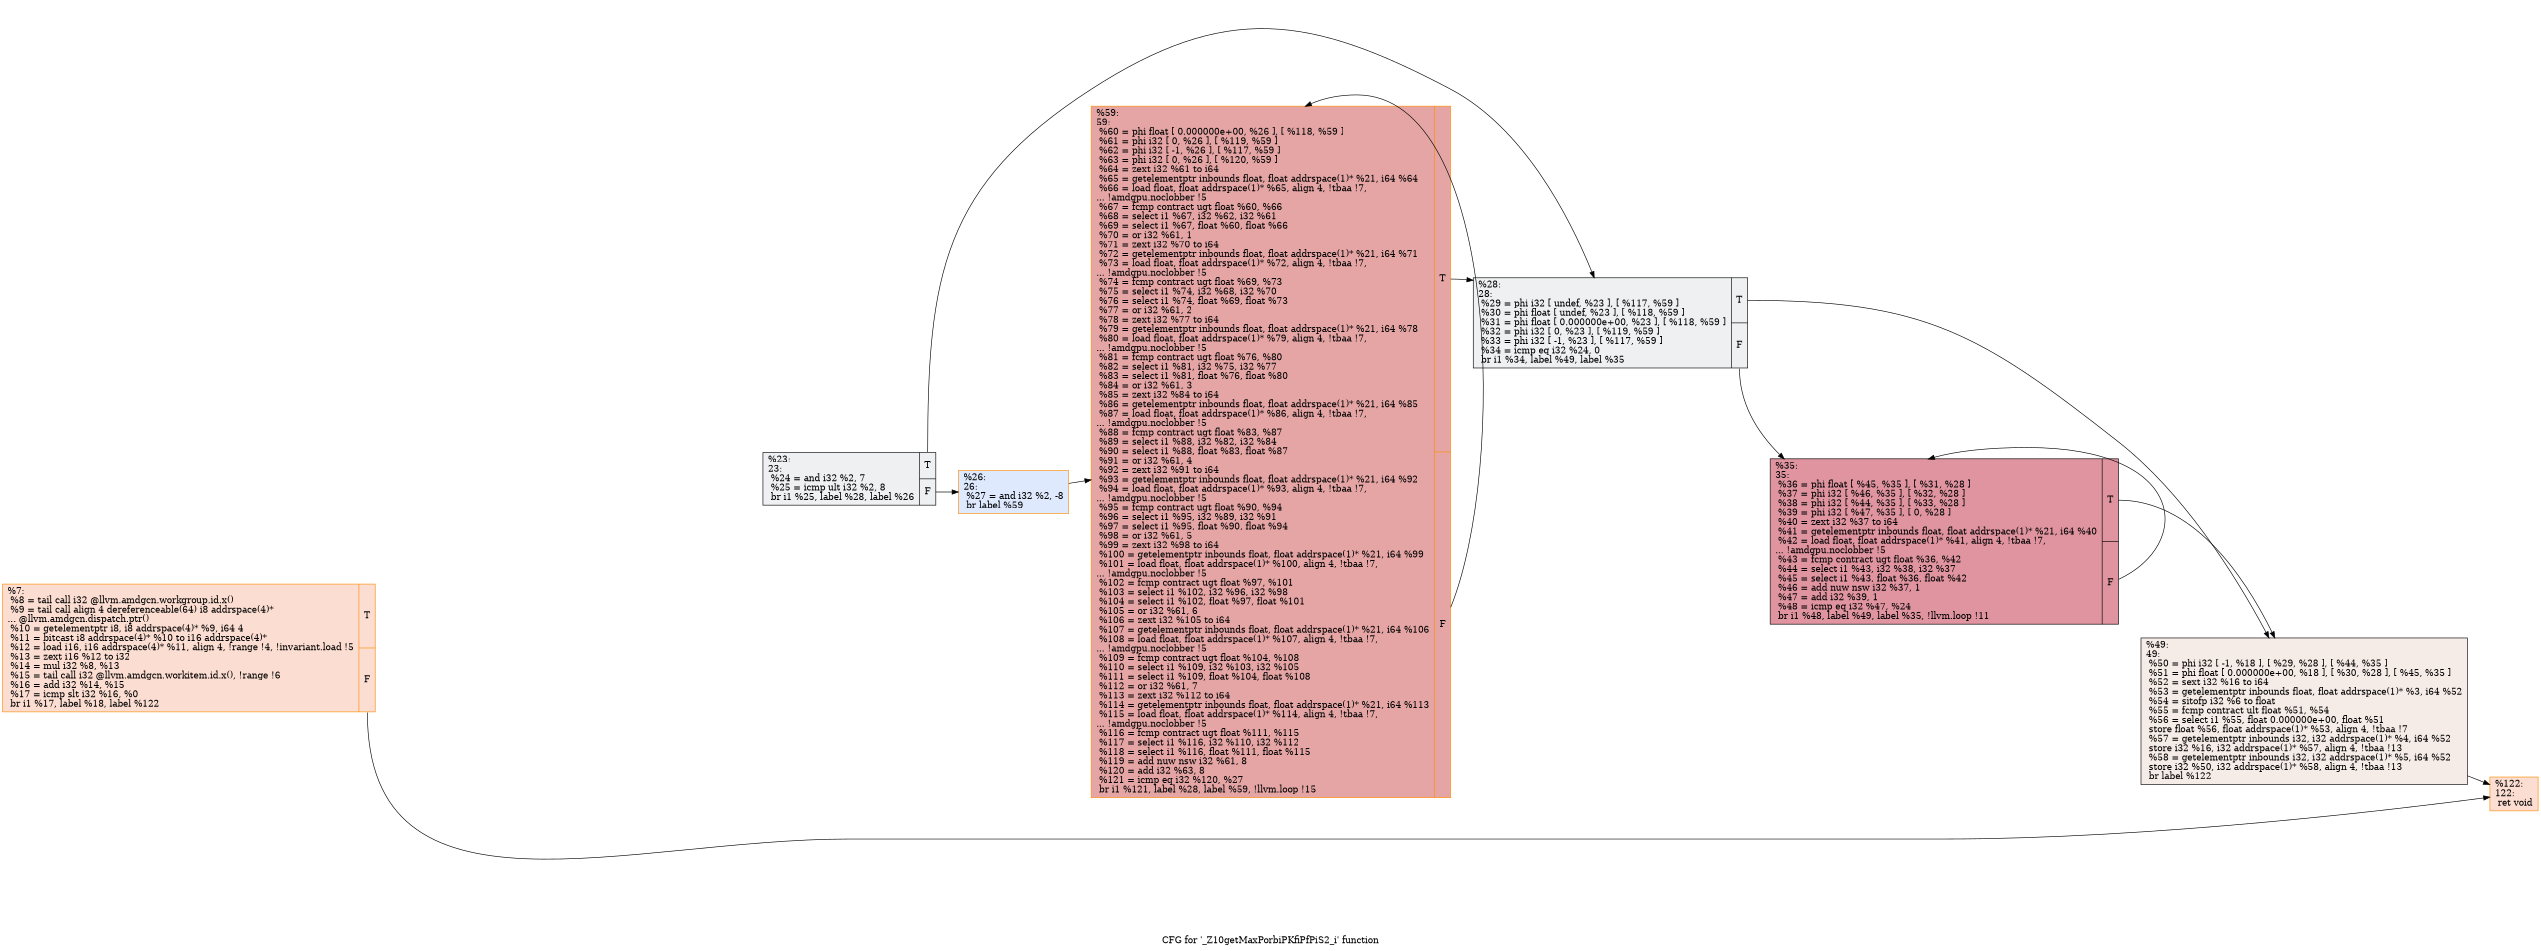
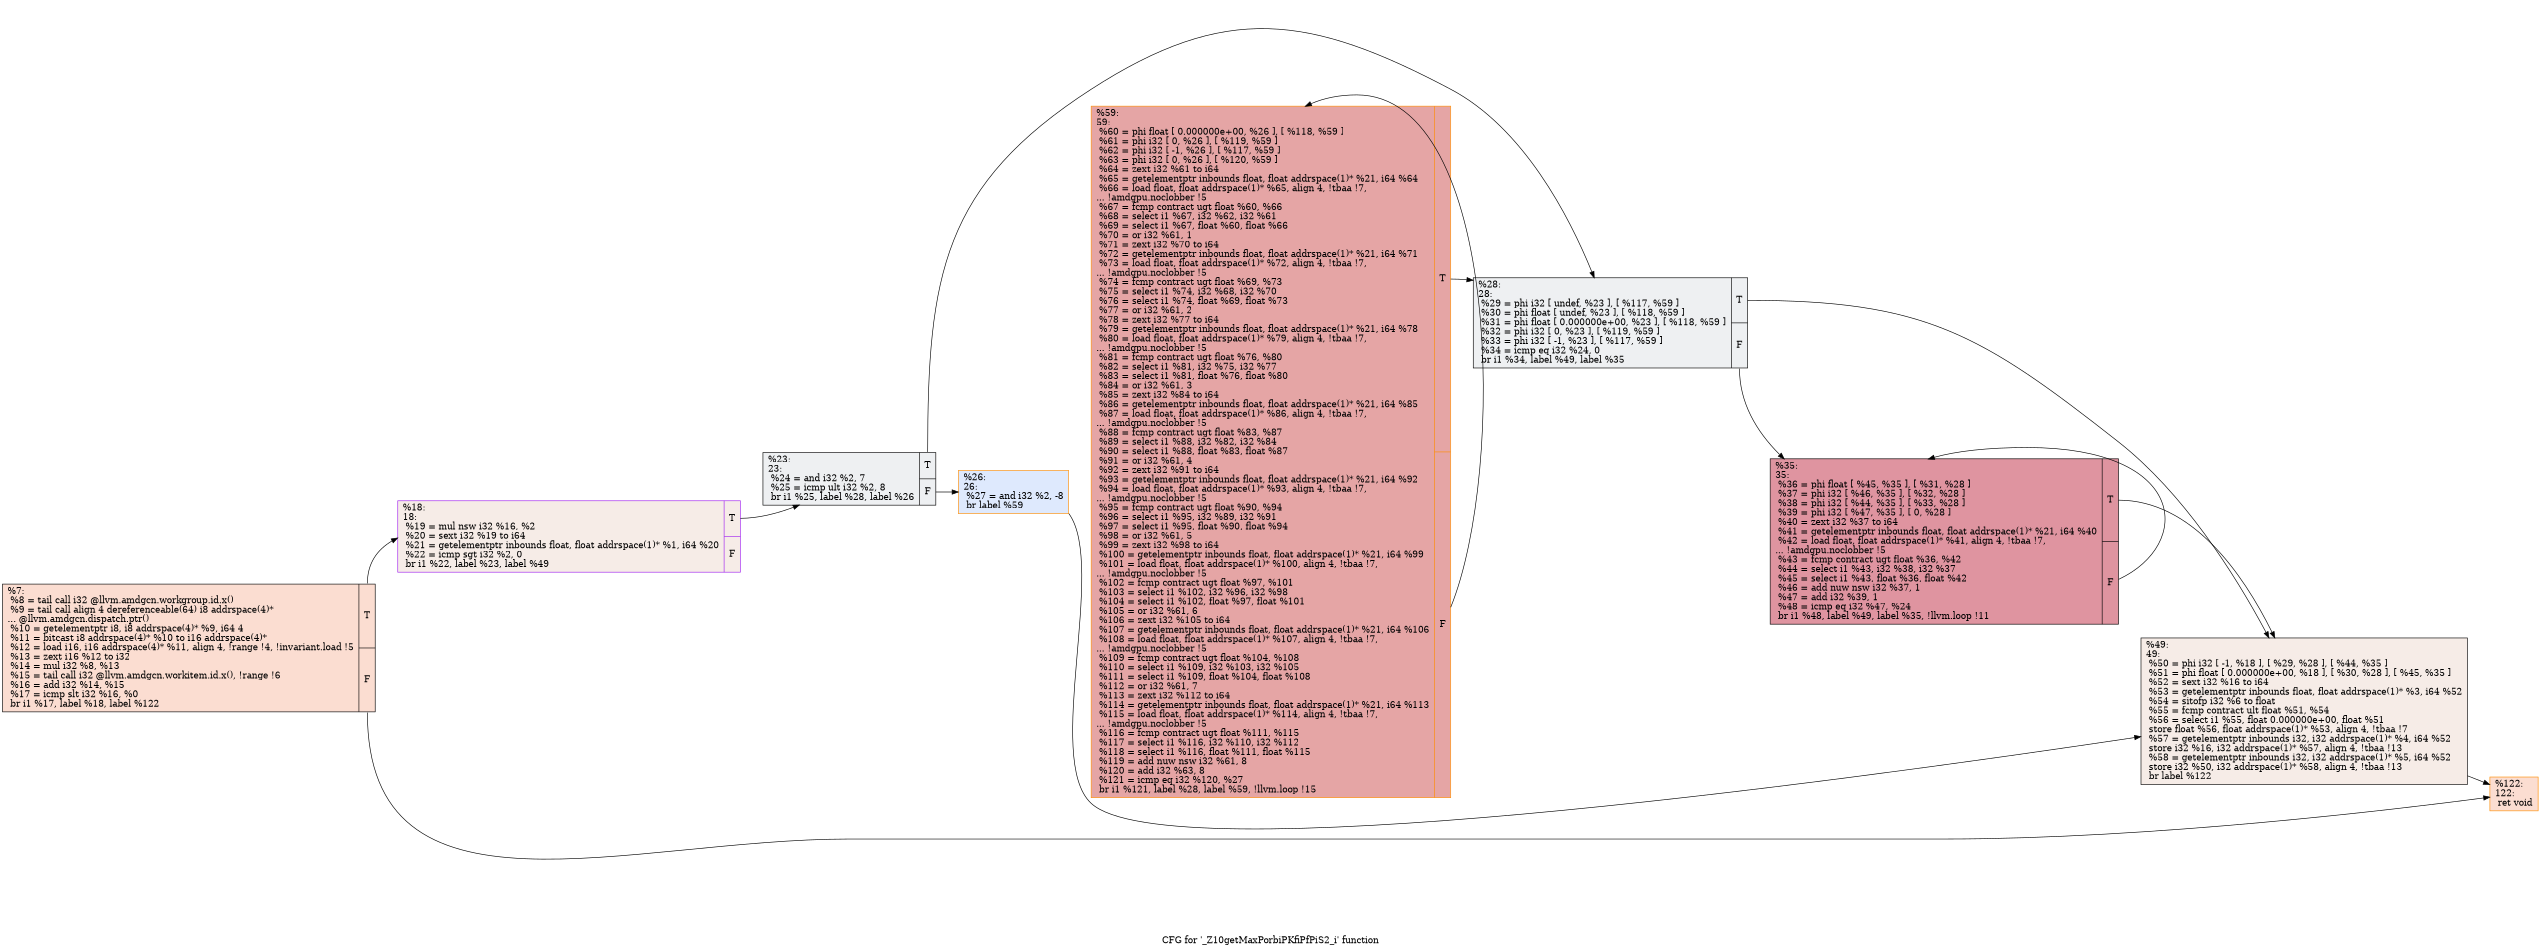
(1077, 482) -> (1466, 818)
none -> (569, 536)
(189, 648) -> (189, 648)
